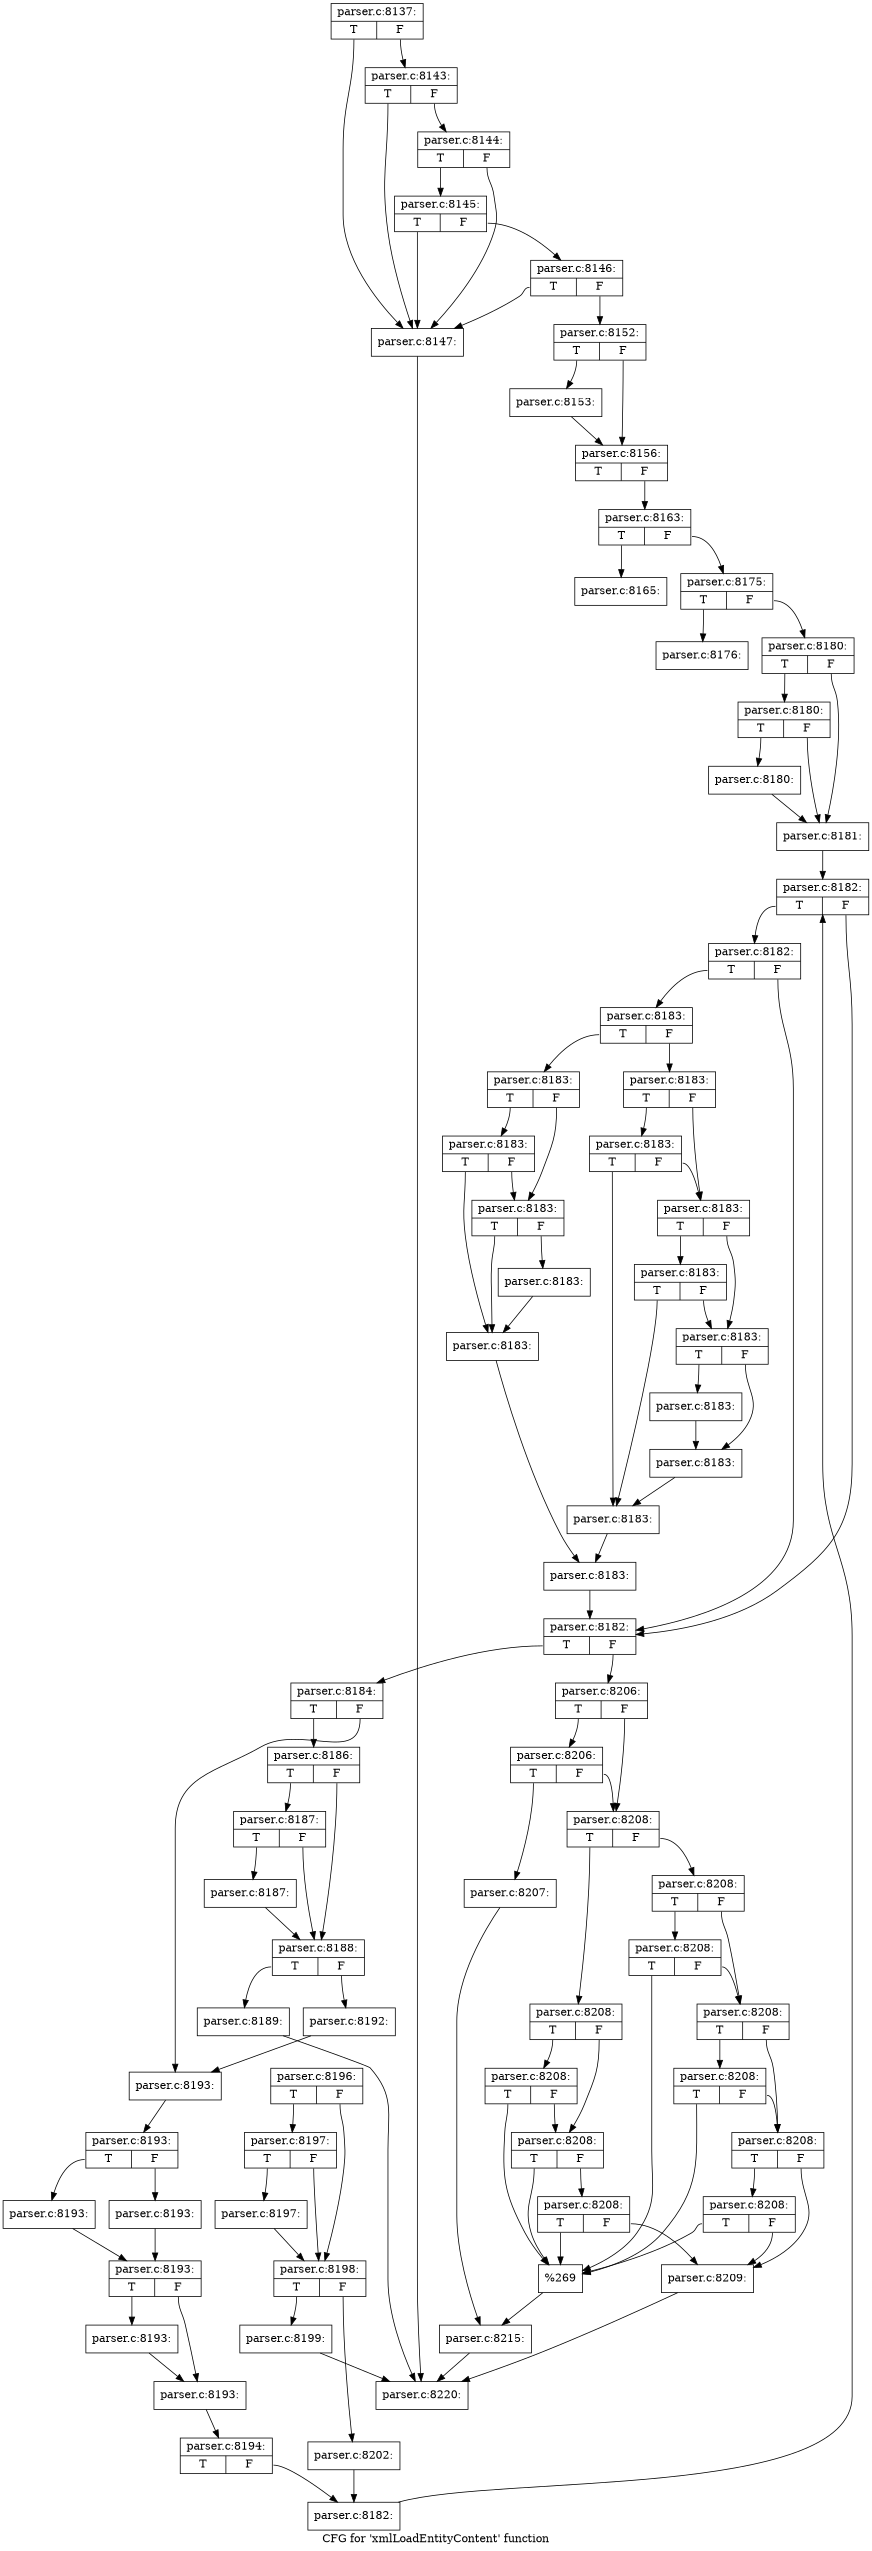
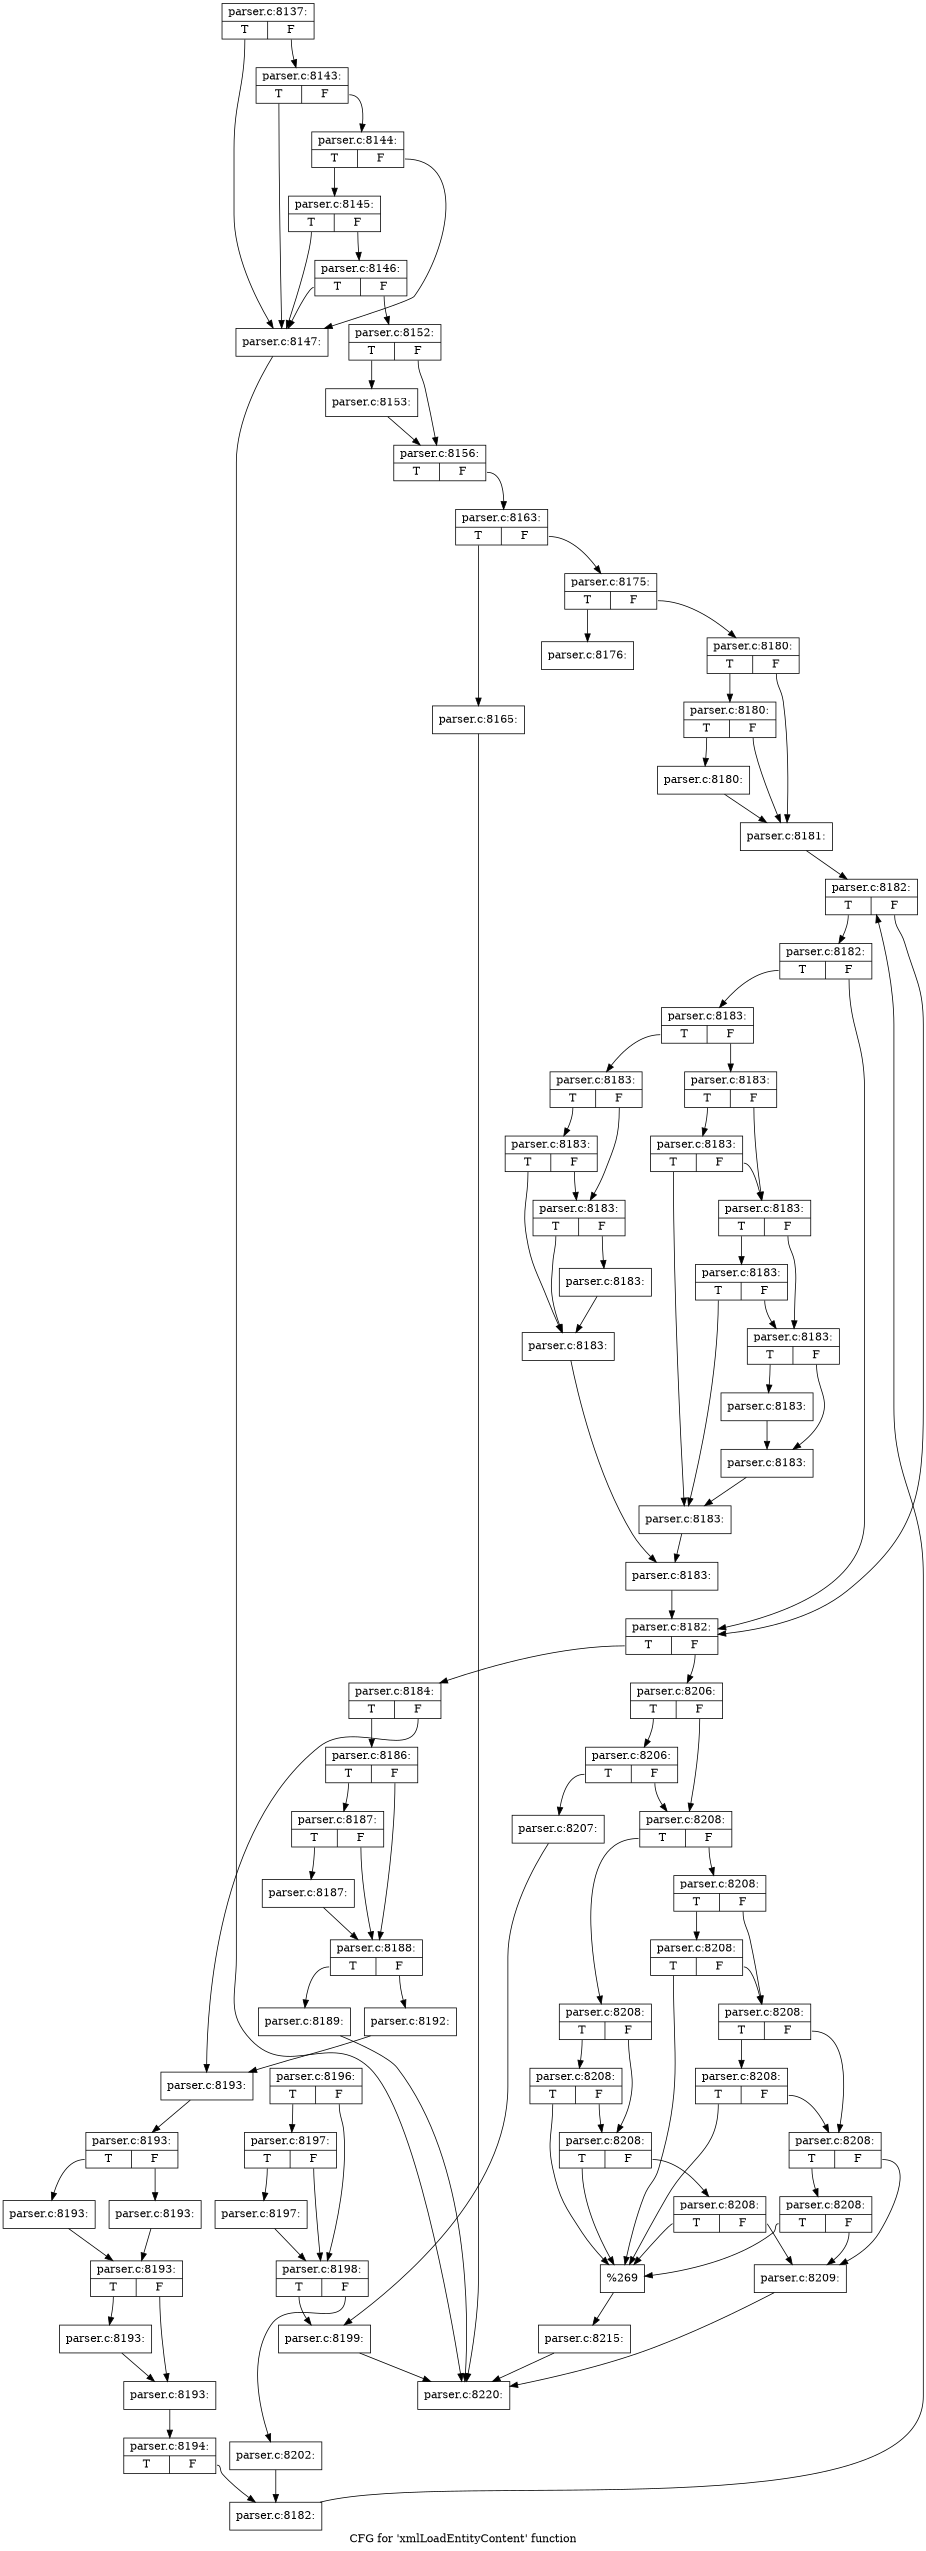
none -> (478, 1554)
(457, 2109) -> (506, 2106)
